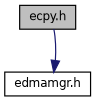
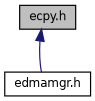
(56, 45) -> (40, 57)
